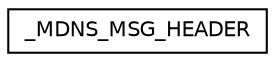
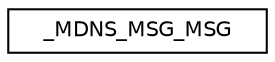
(138, 31) -> (138, 31)
